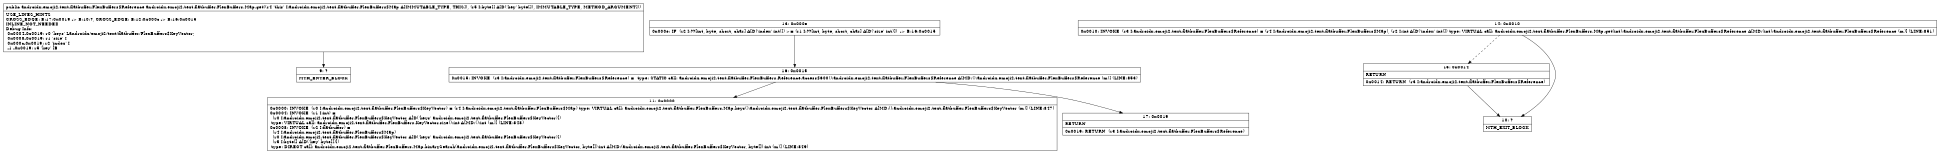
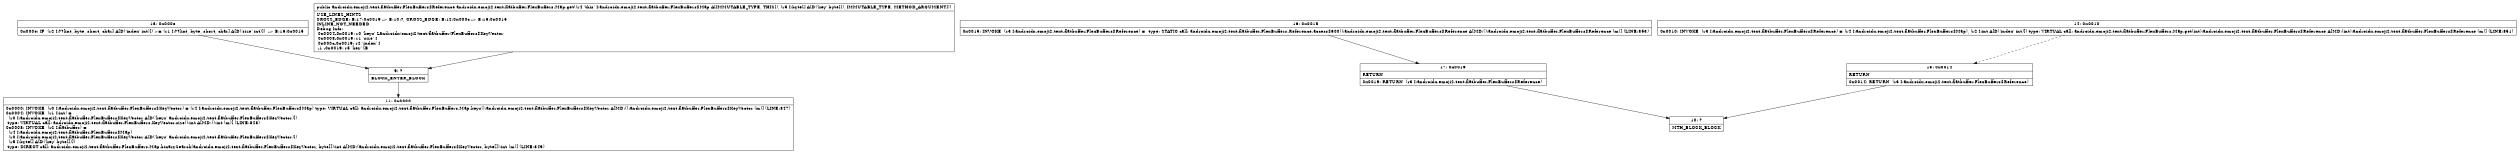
(795, 50) -> (282, 52)
(1556, 74) -> (1587, 102)
(324, 78) -> (398, 78)
(756, 89) -> (398, 88)
(1507, 128) -> (1697, 128)
